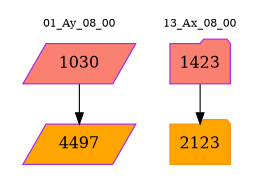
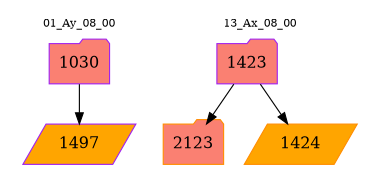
(79, 64) -> (79, 64)
(79, 144) -> (79, 144)
(200, 144) -> (193, 144)
none -> (301, 144)
